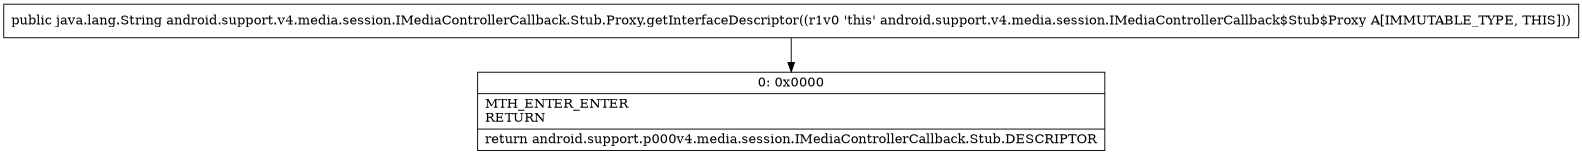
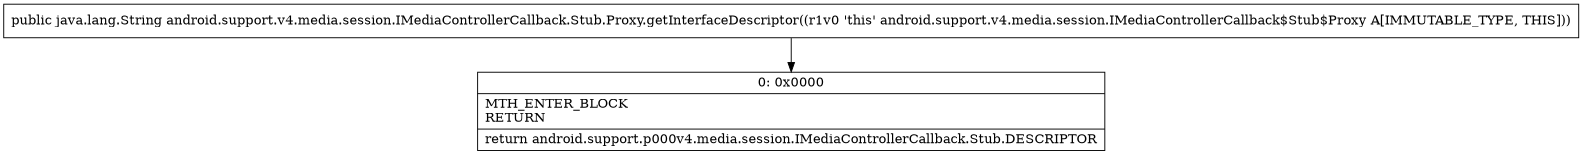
(557, 104) -> (557, 104)
